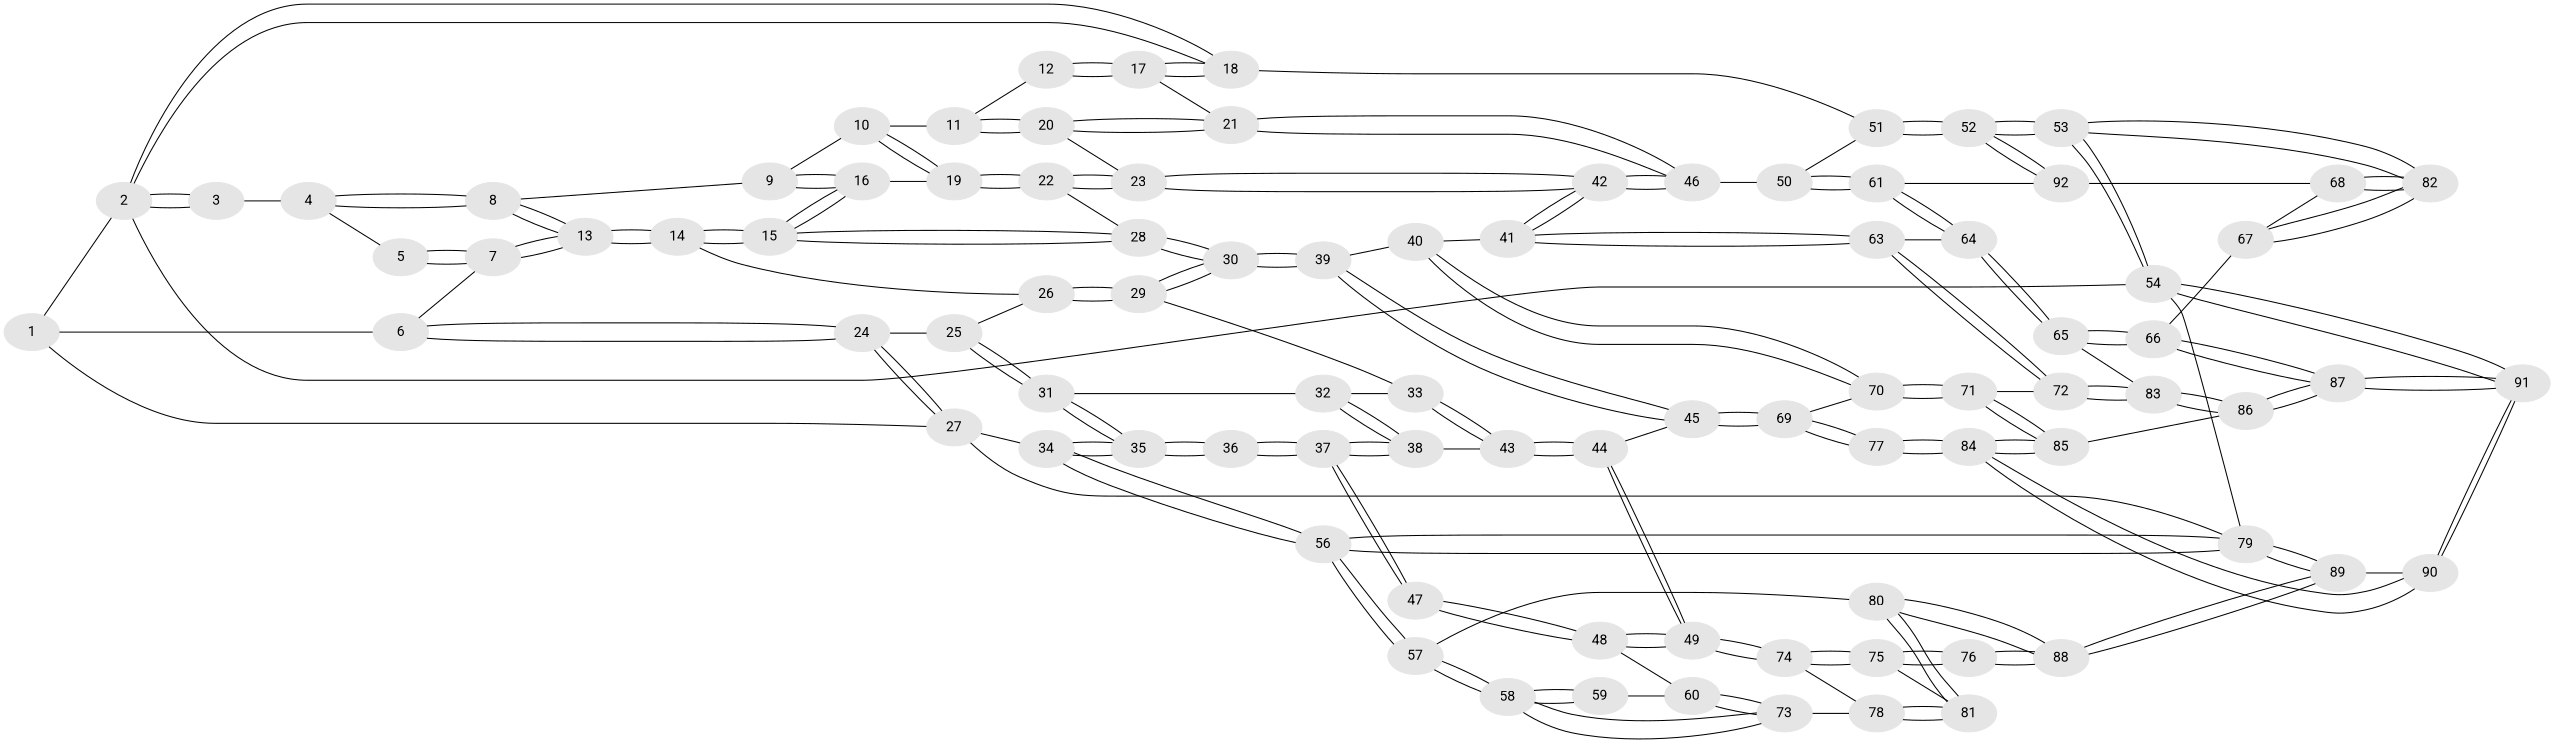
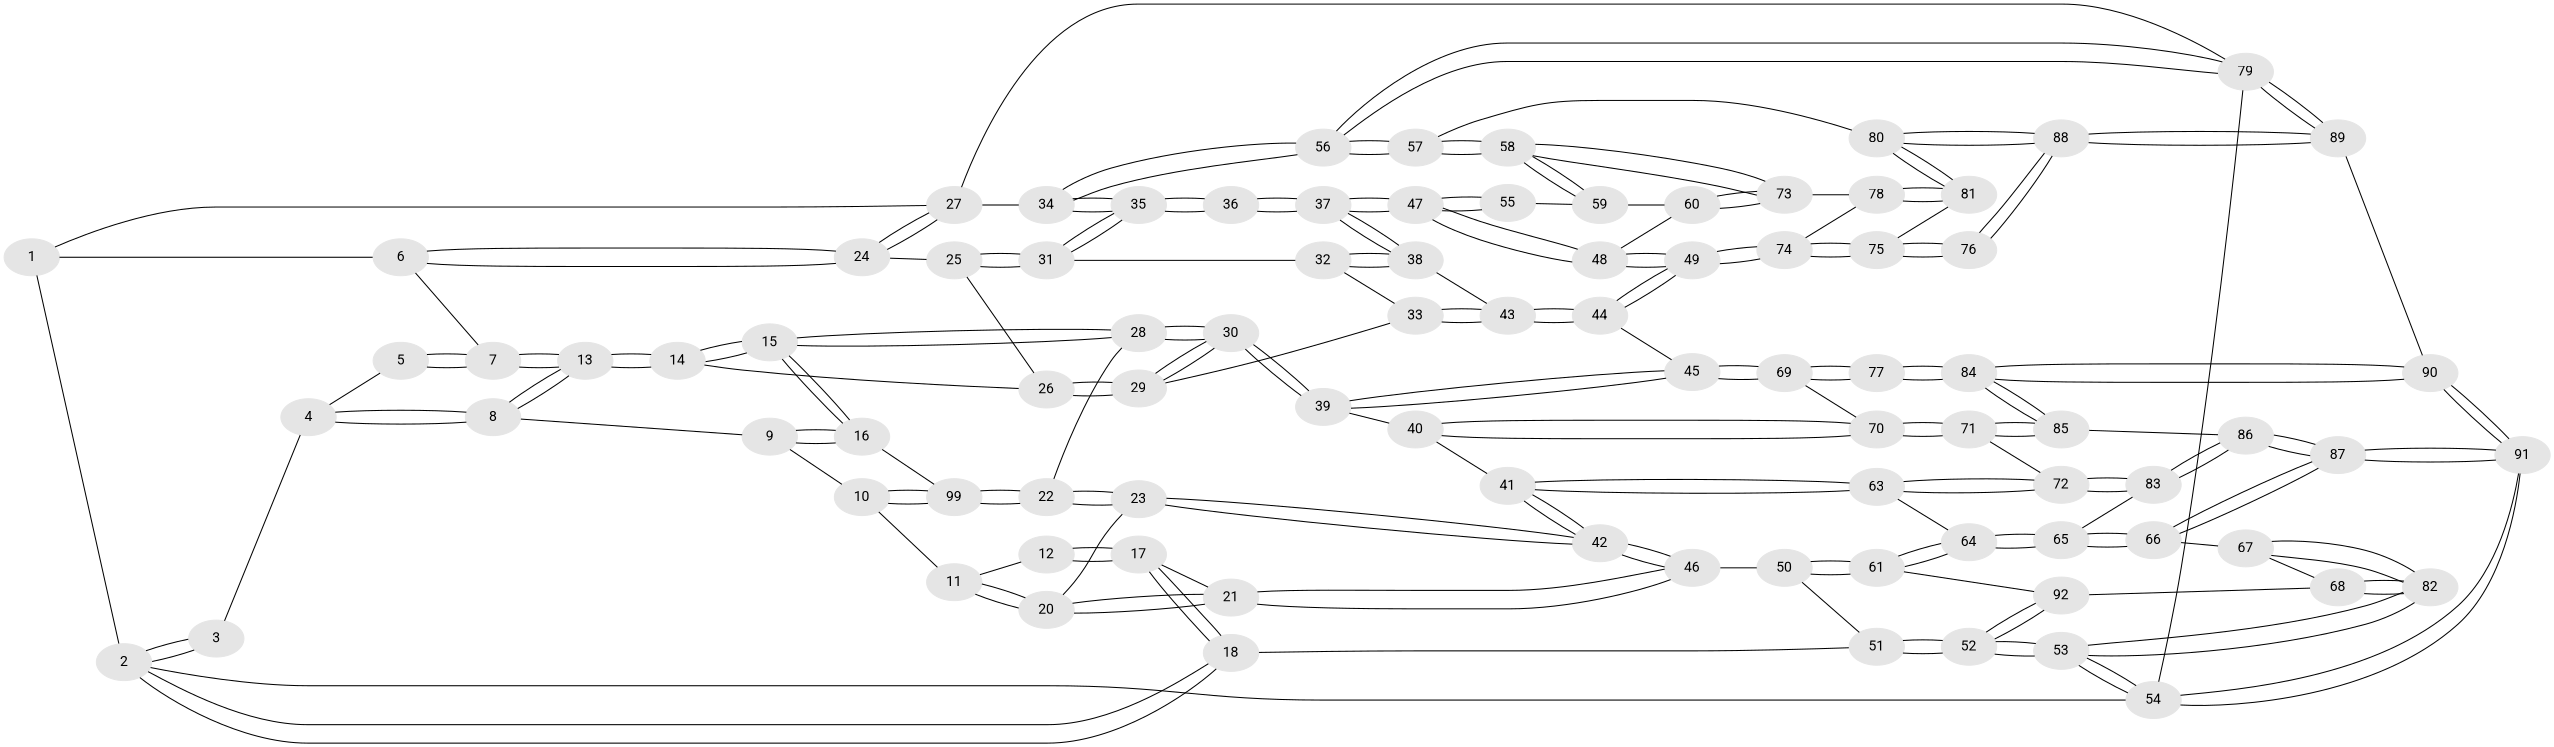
(954, 181) -> (954, 497)
none -> (1508, 203)
